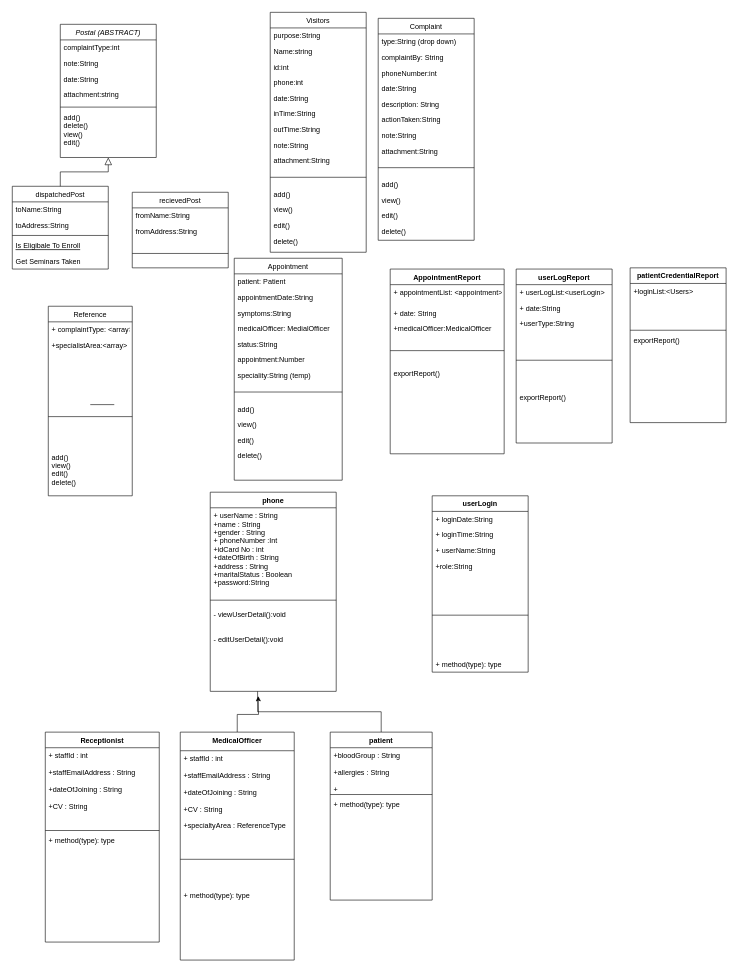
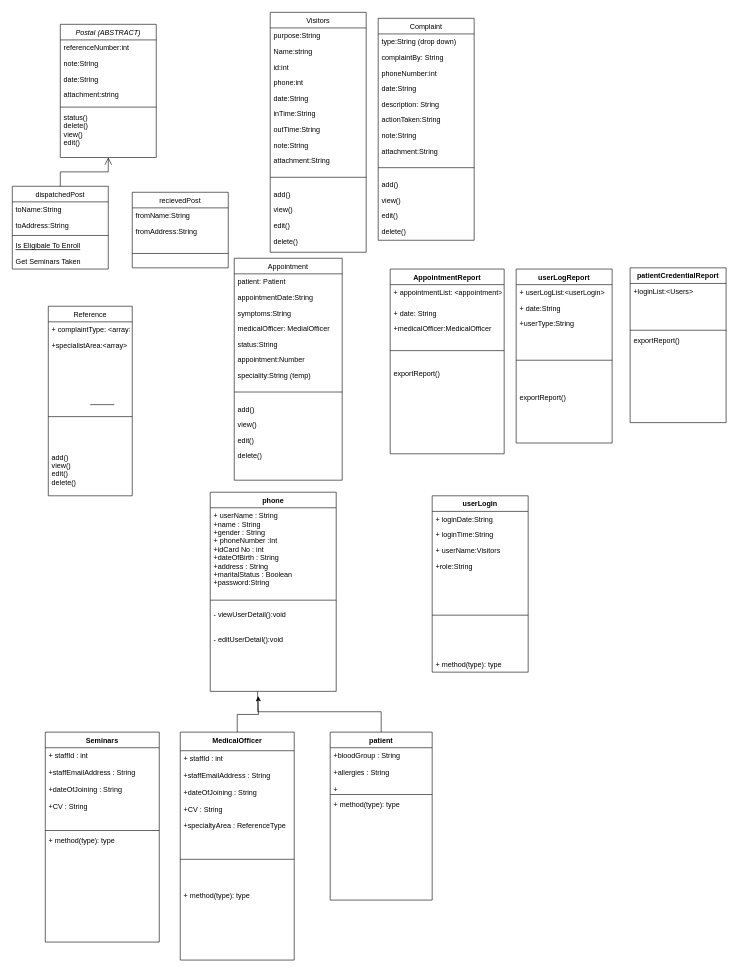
(94, 48) -> (100, 48)
(74, 118) -> (80, 118)
(108, 166) -> (108, 163)
(467, 551) -> (470, 551)
(102, 740) -> (102, 740)
